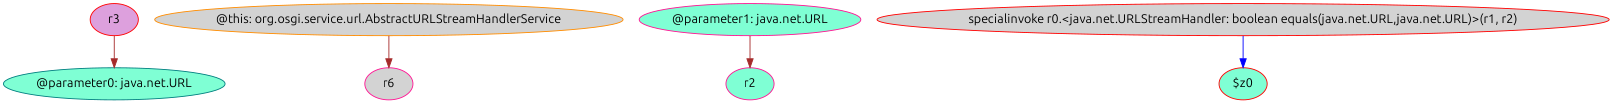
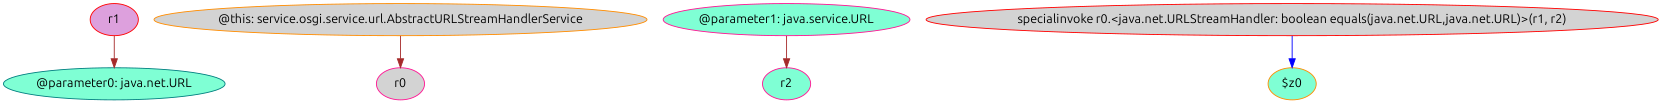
(114, 20) -> (114, 20)
(389, 20) -> (400, 20)
(750, 20) -> (787, 20)
(389, 84) -> (400, 84)
(1243, 84) -> (1292, 84)
